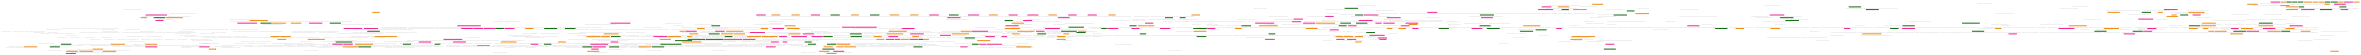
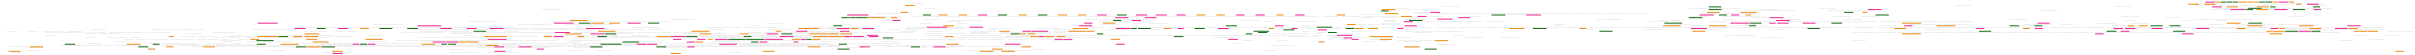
(1382, 38) -> none
